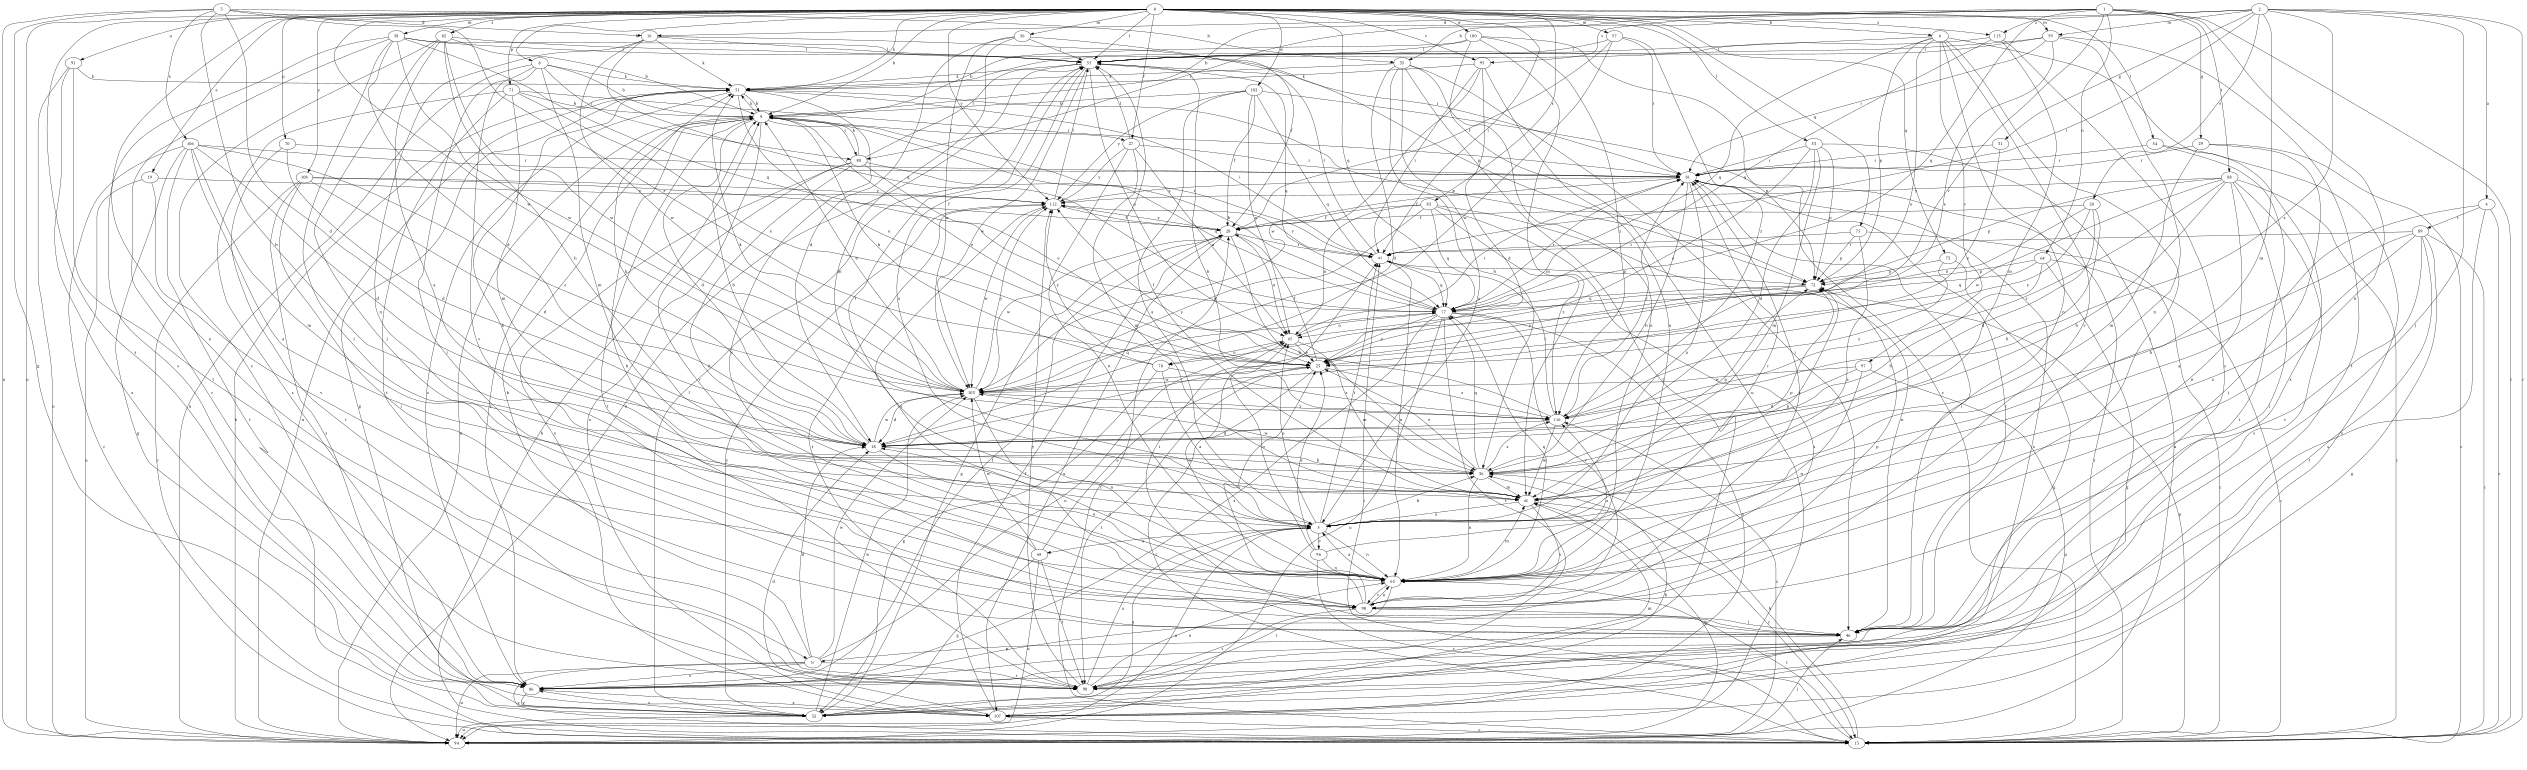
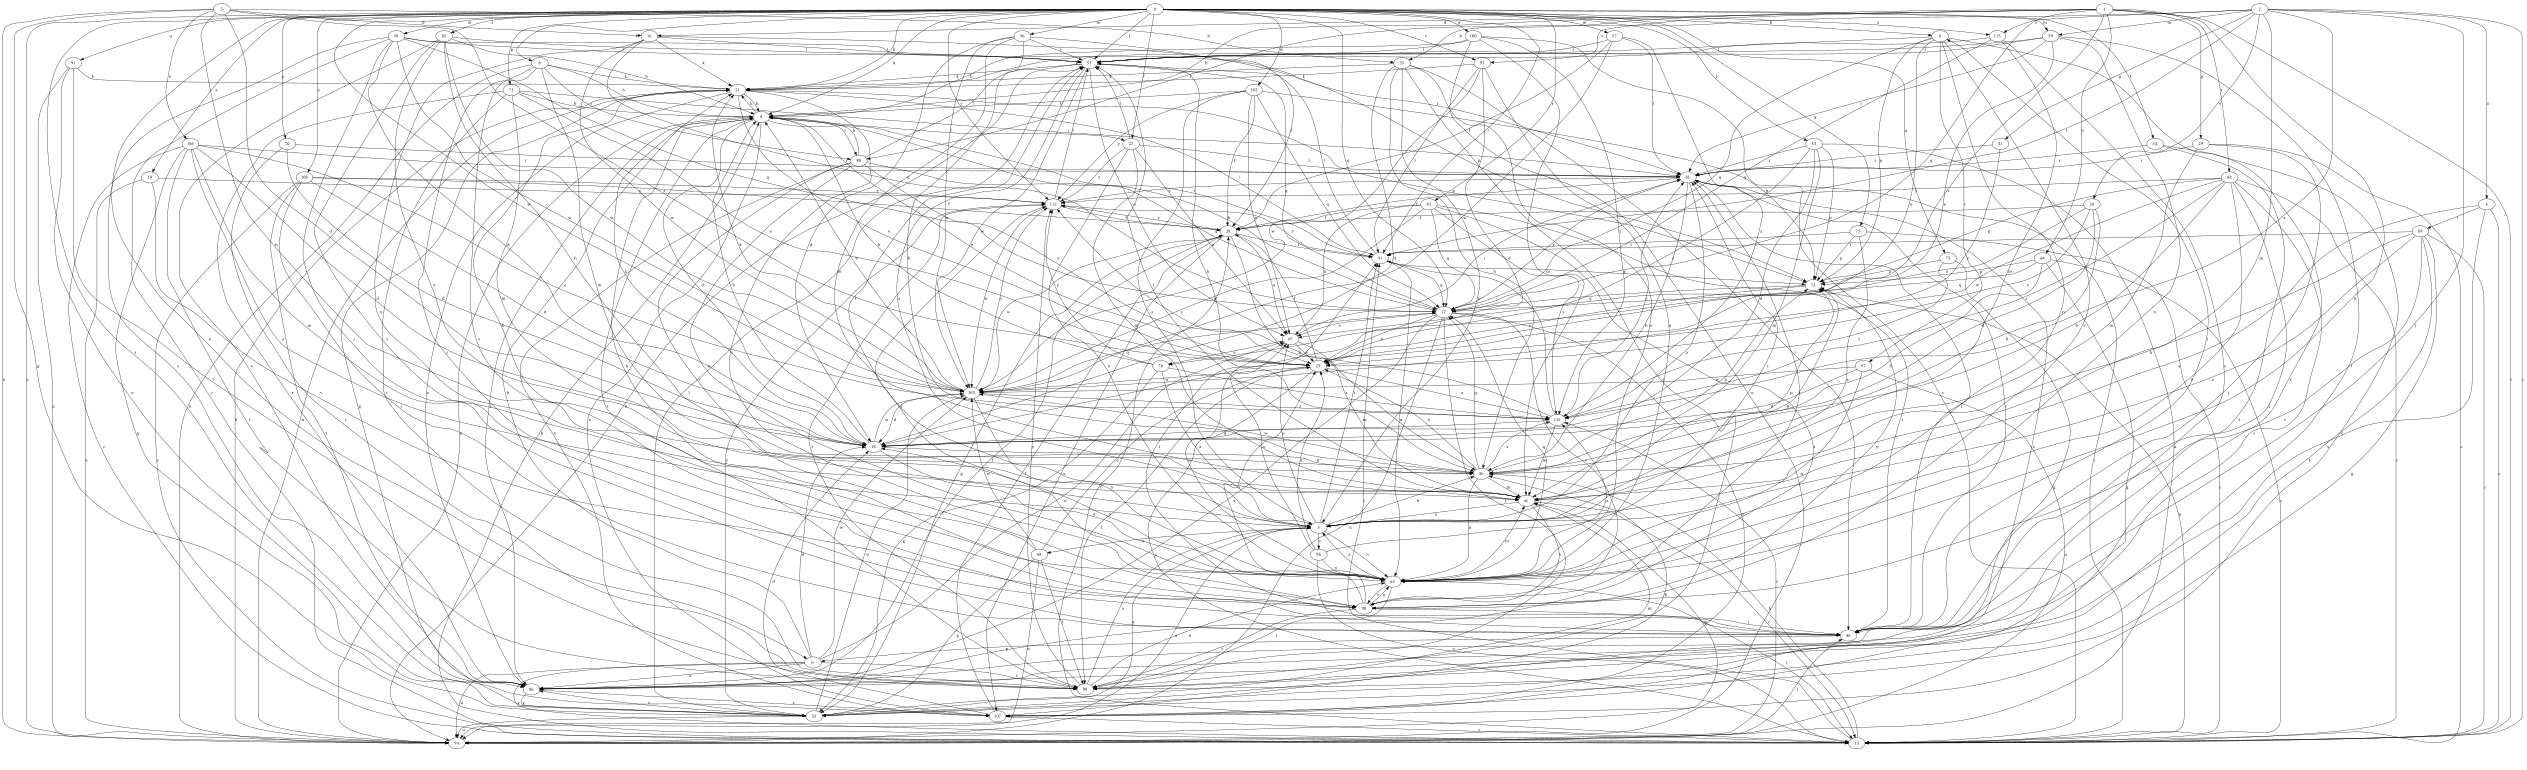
(2127, 375) -> (2192, 381)
none -> (1008, 408)
(1902, 420) -> (1902, 420)
